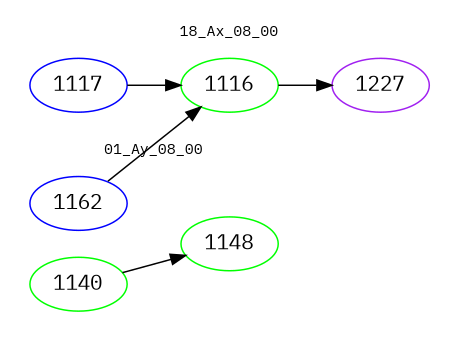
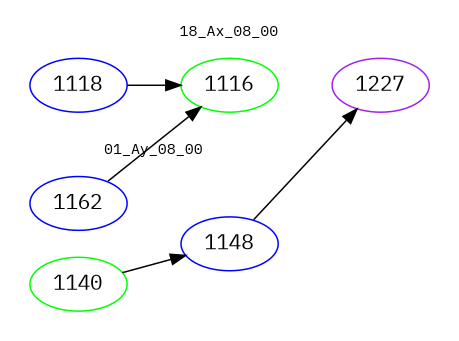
(79, 85) -> (79, 85)
(297, 85) -> (300, 170)
(230, 244) -> (230, 244)
